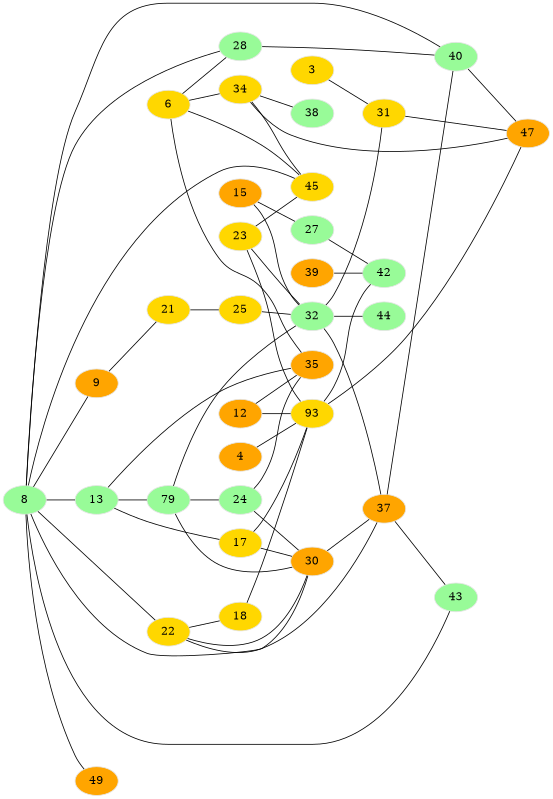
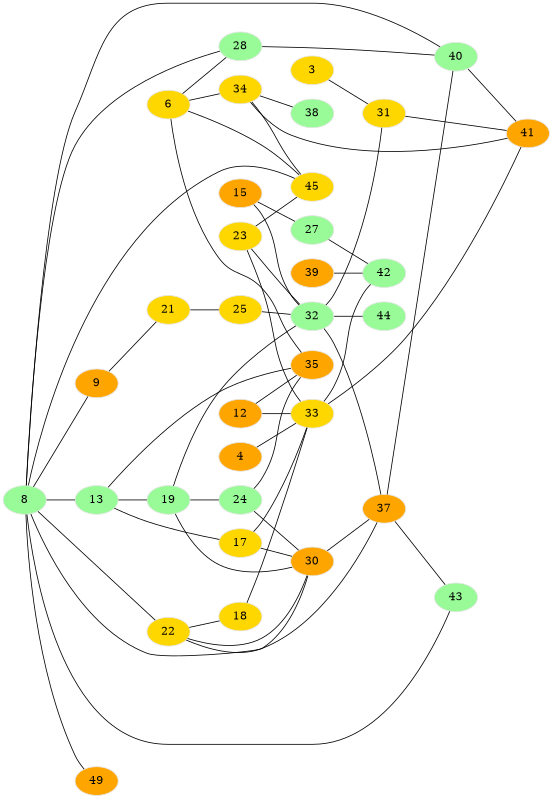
(528, 133) -> (528, 133)
(312, 414) -> (312, 414)
(169, 500) -> (169, 500)
